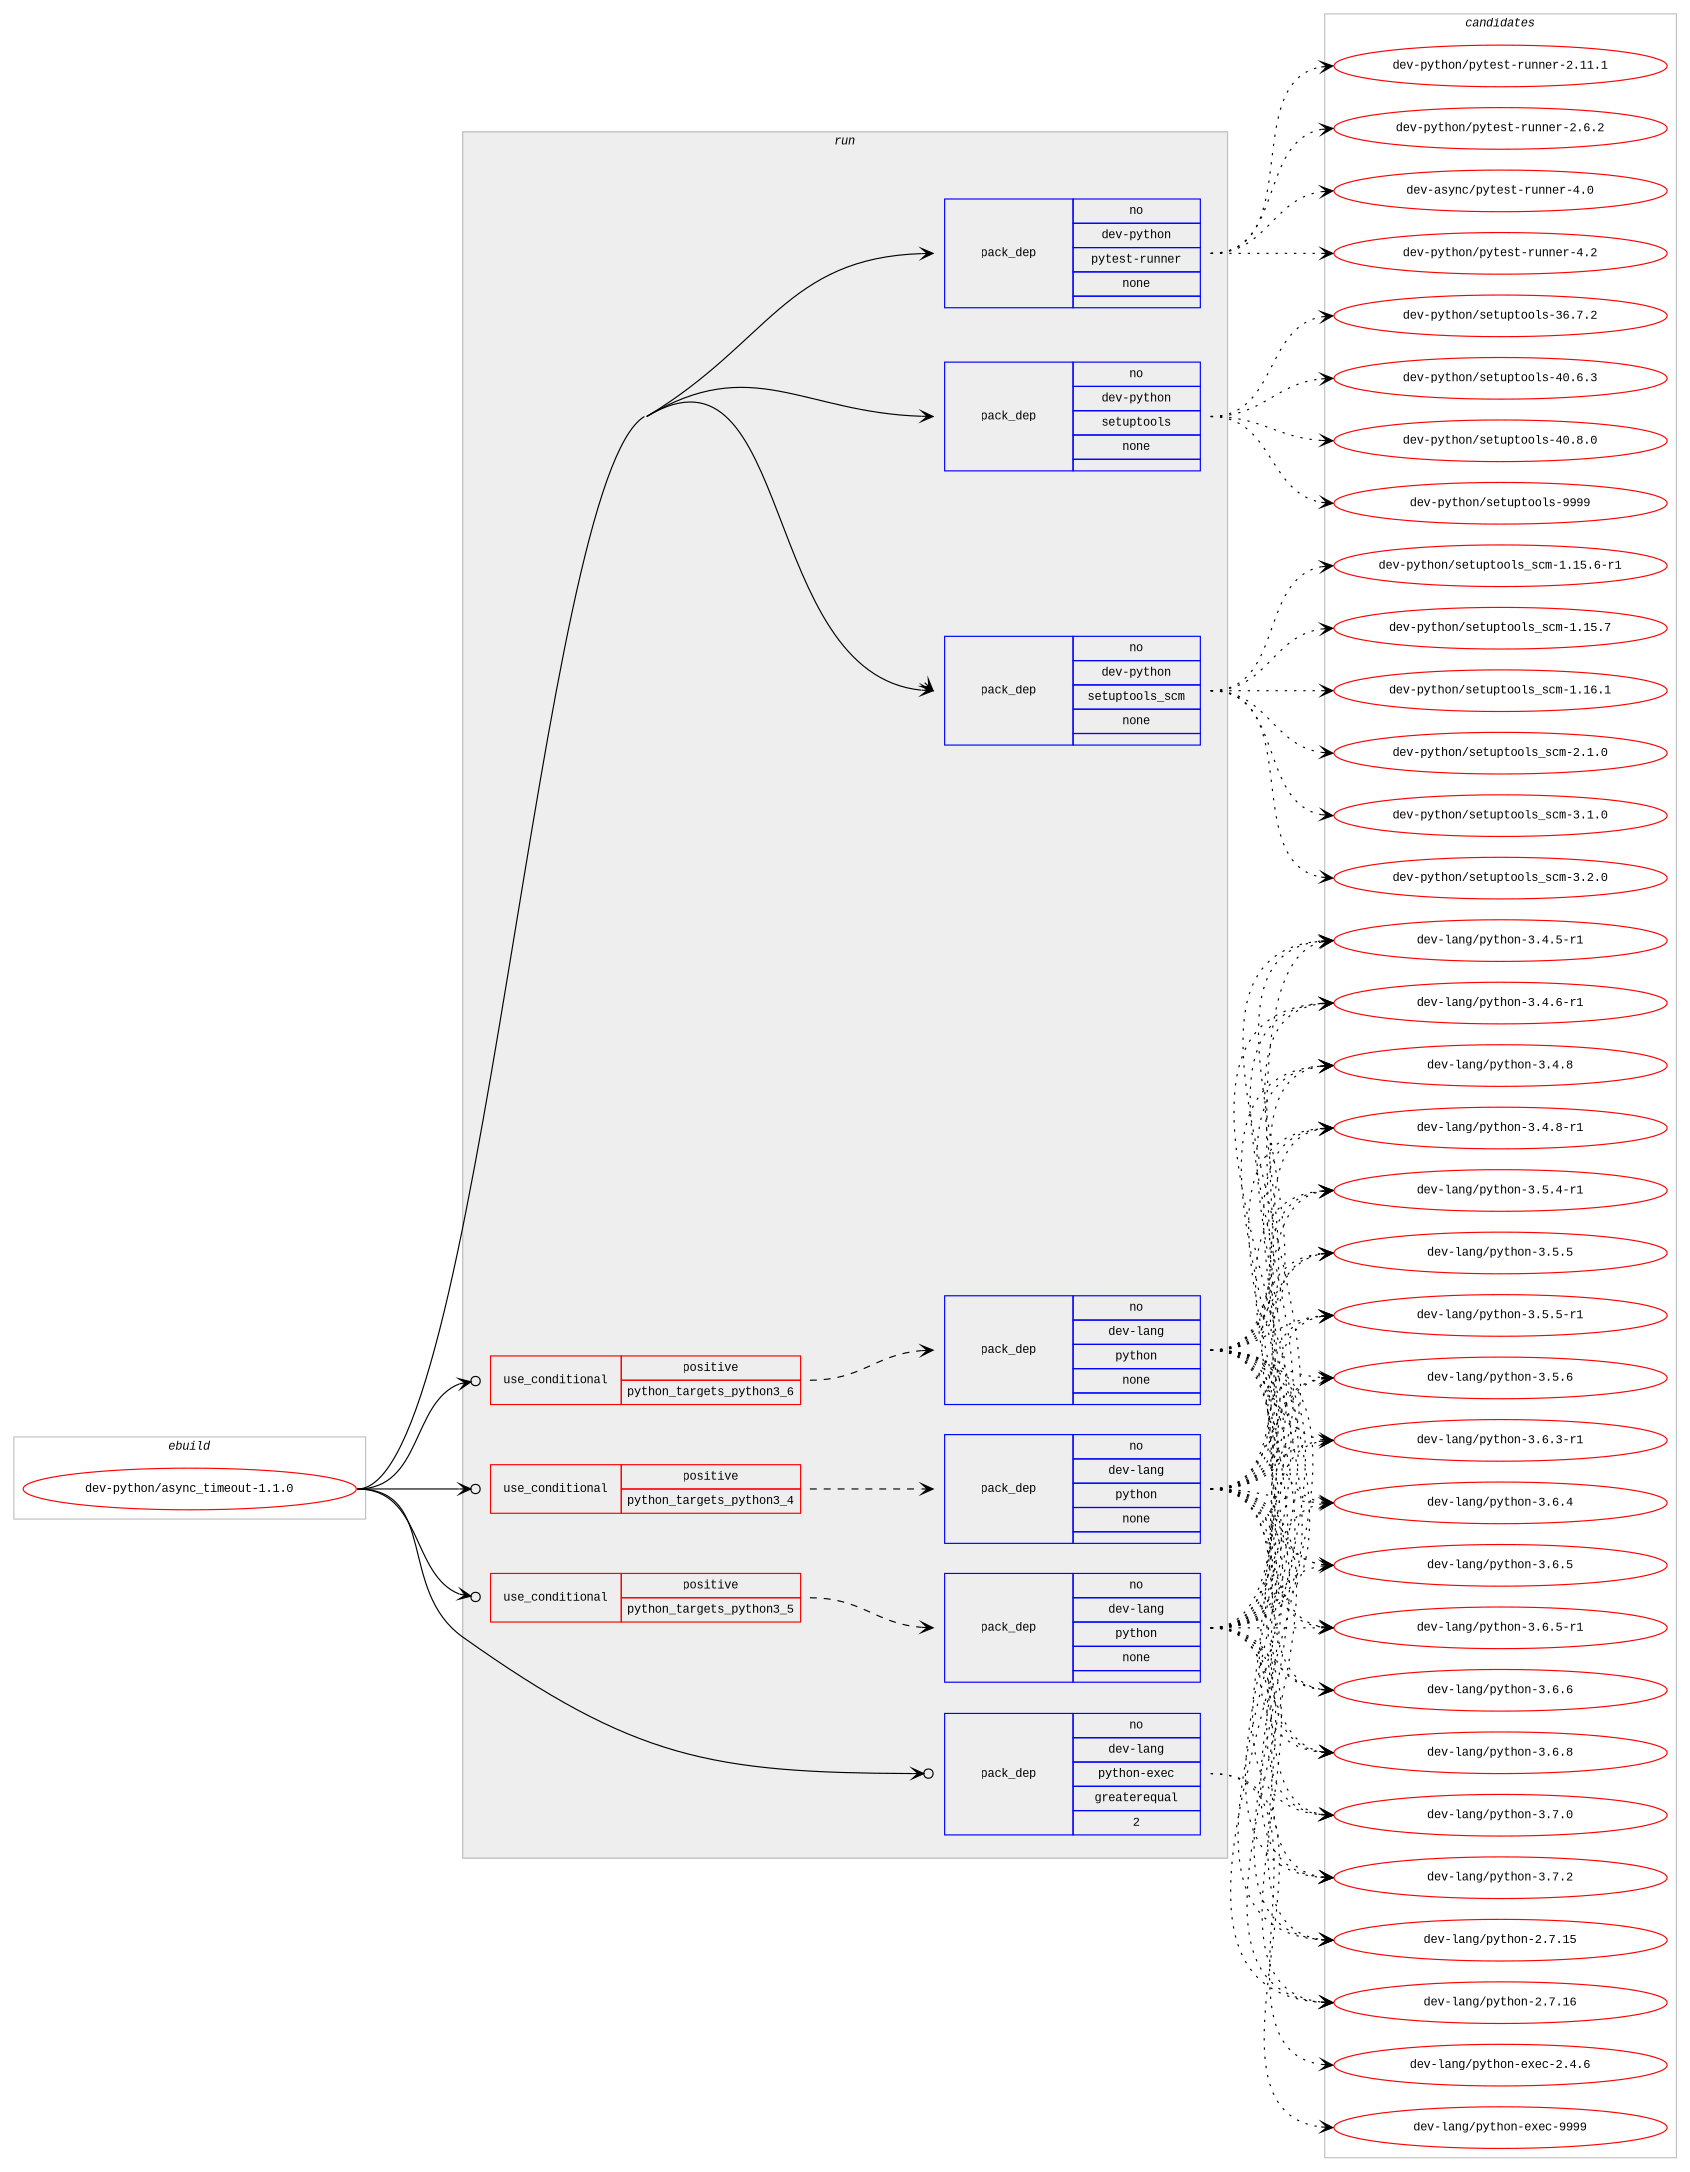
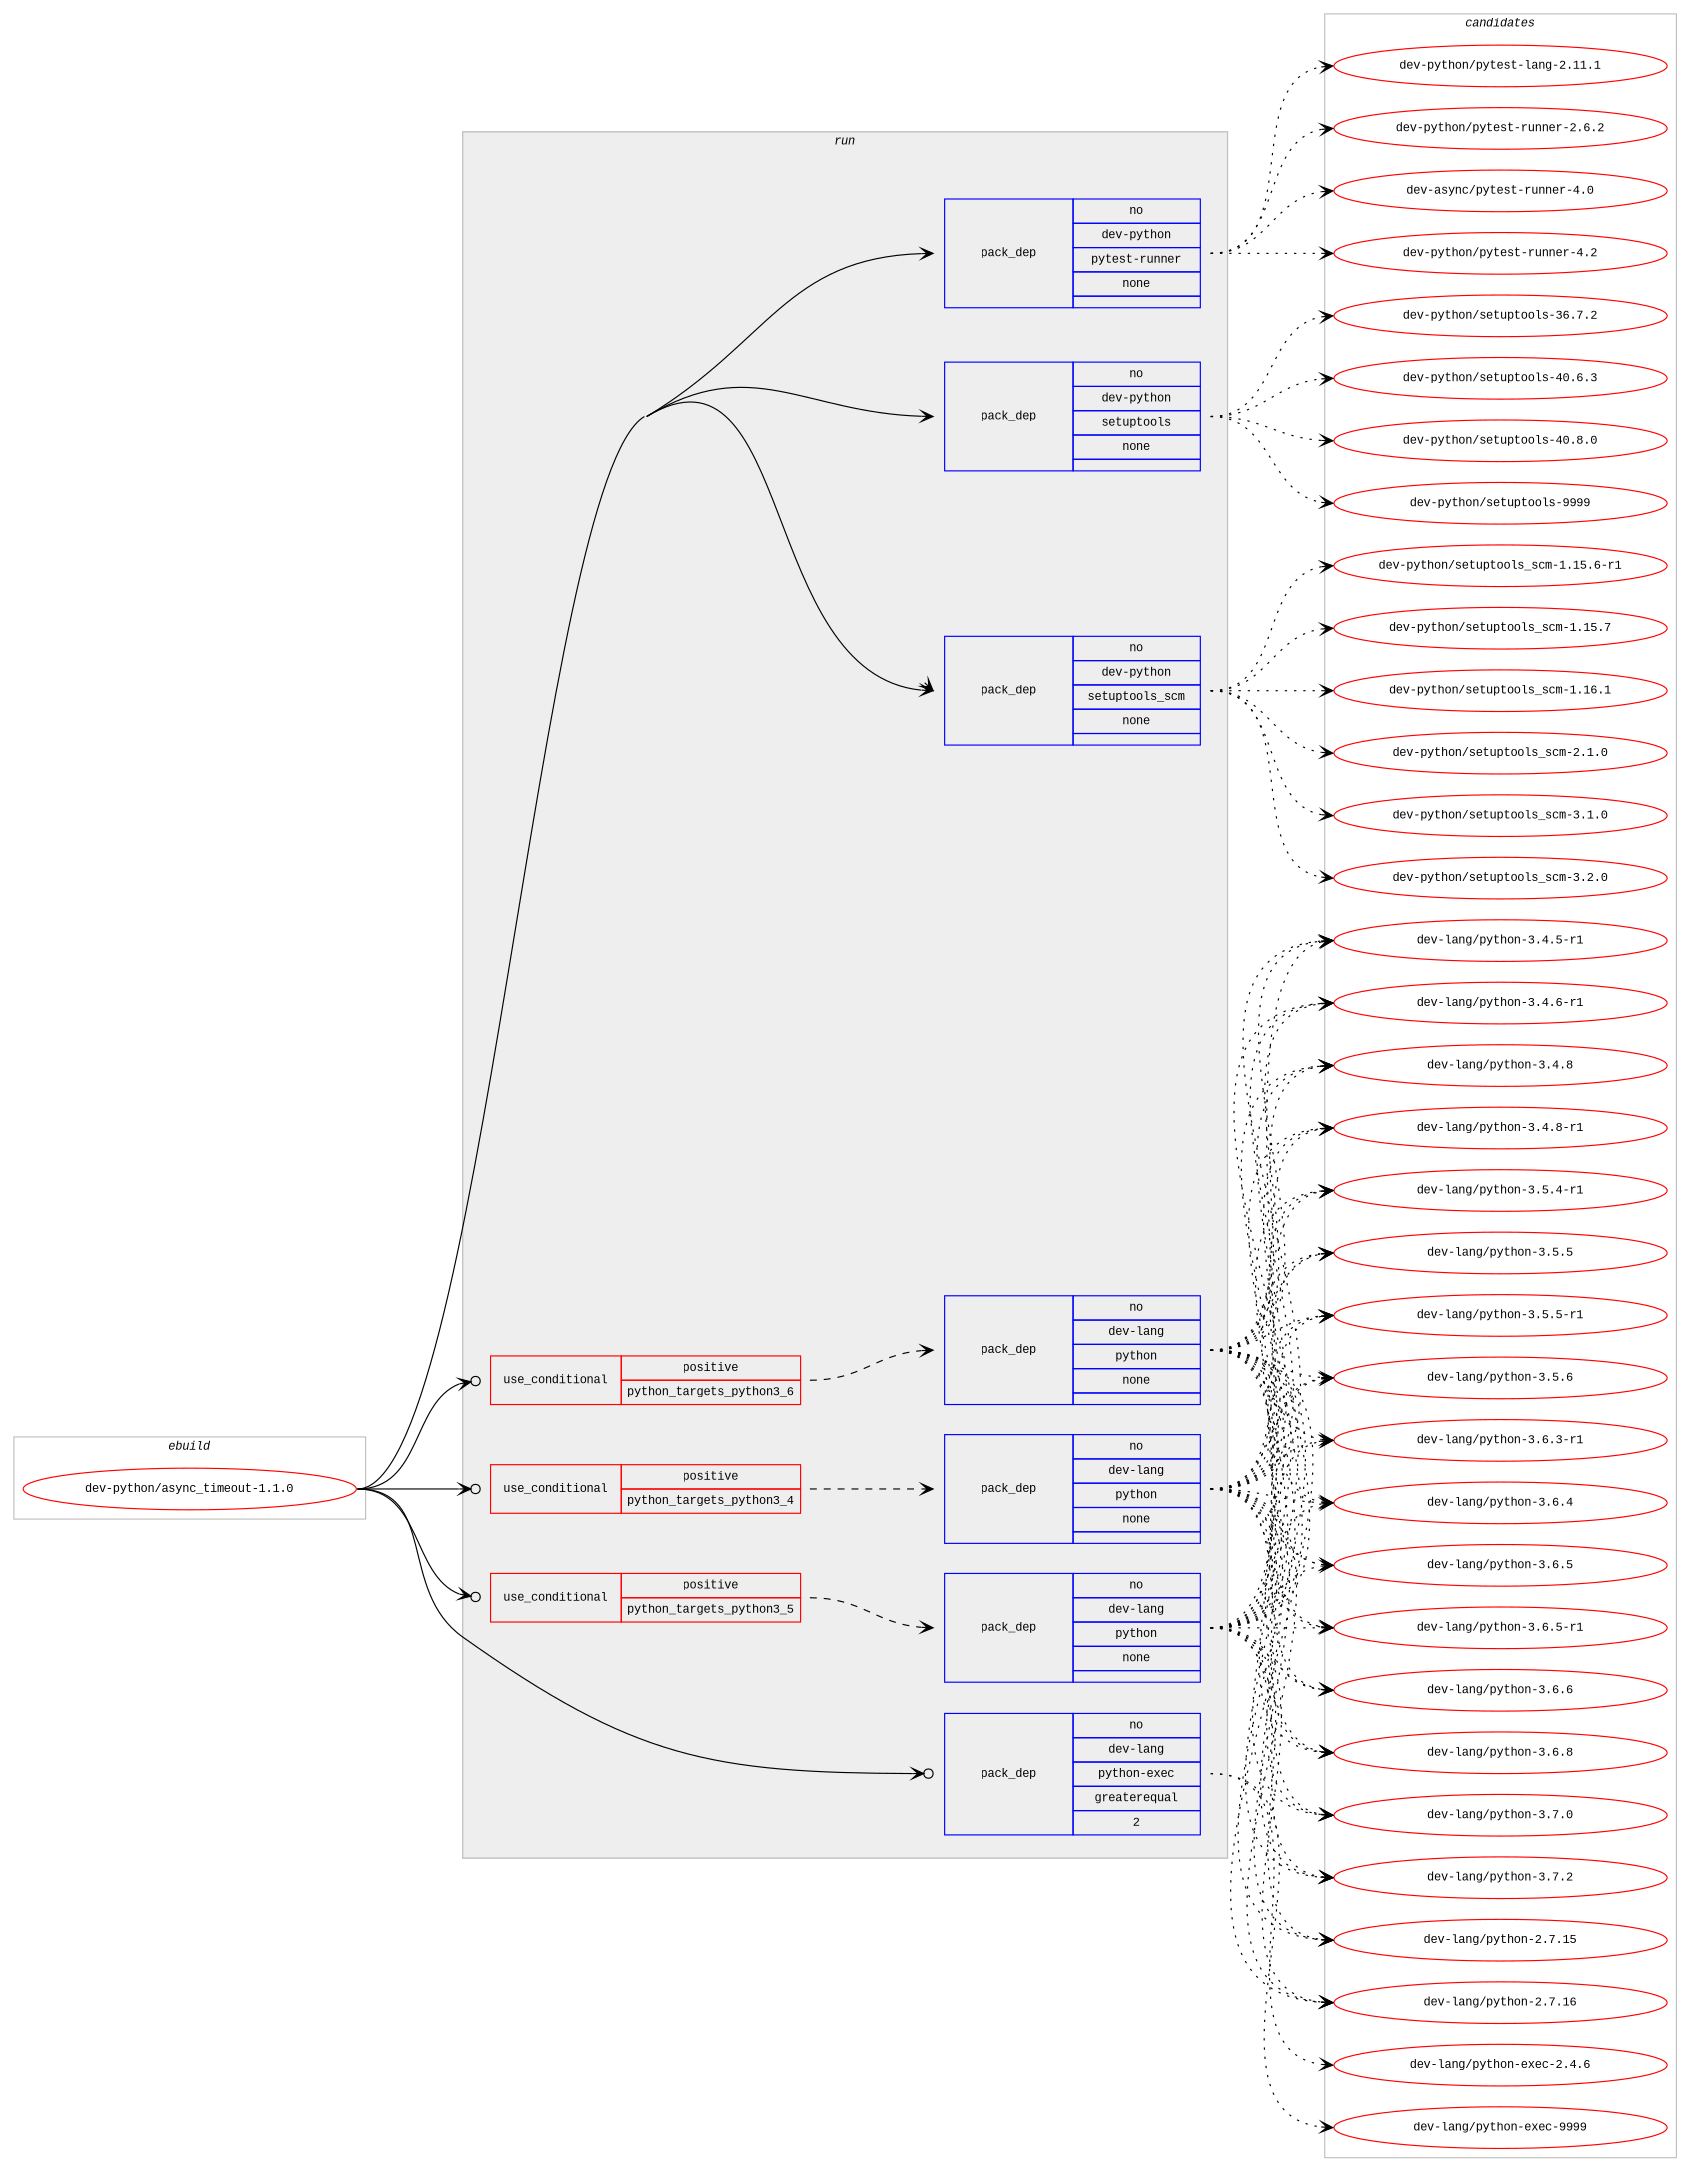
(1501, 66) -> (1501, 66)
